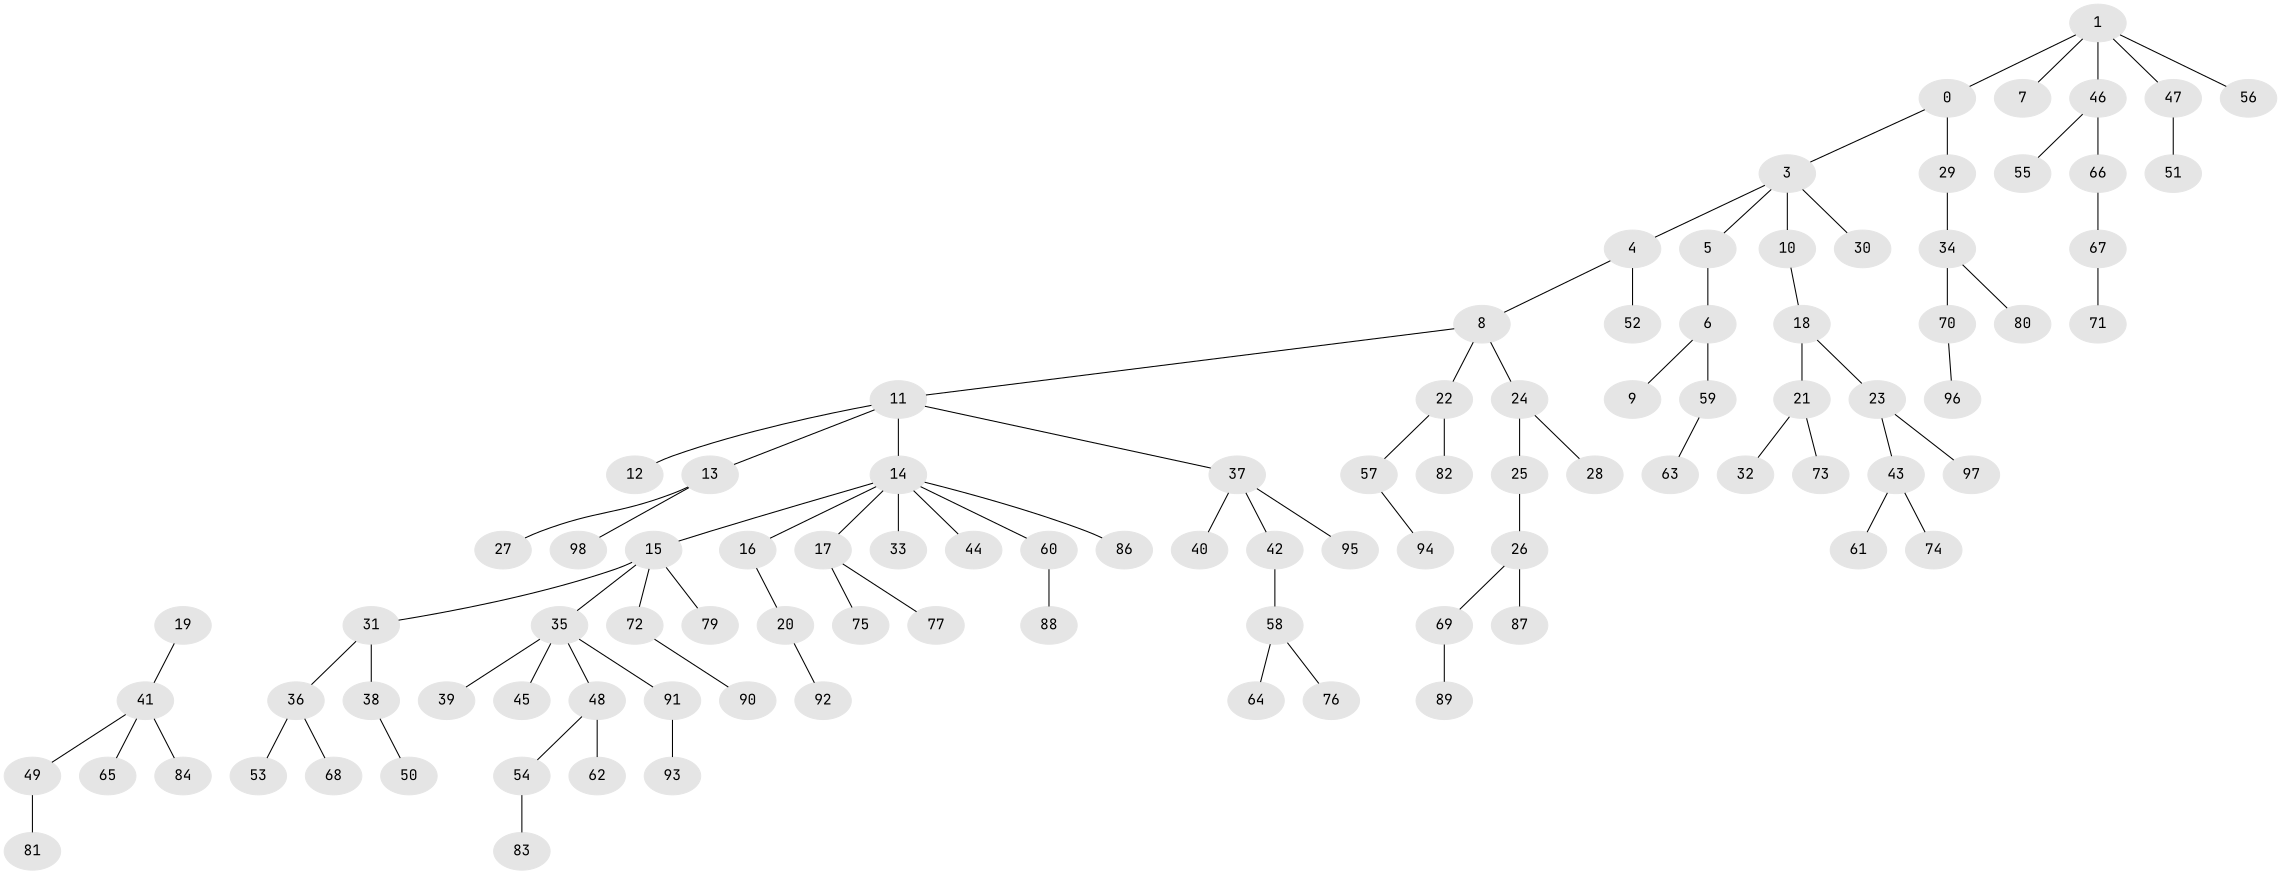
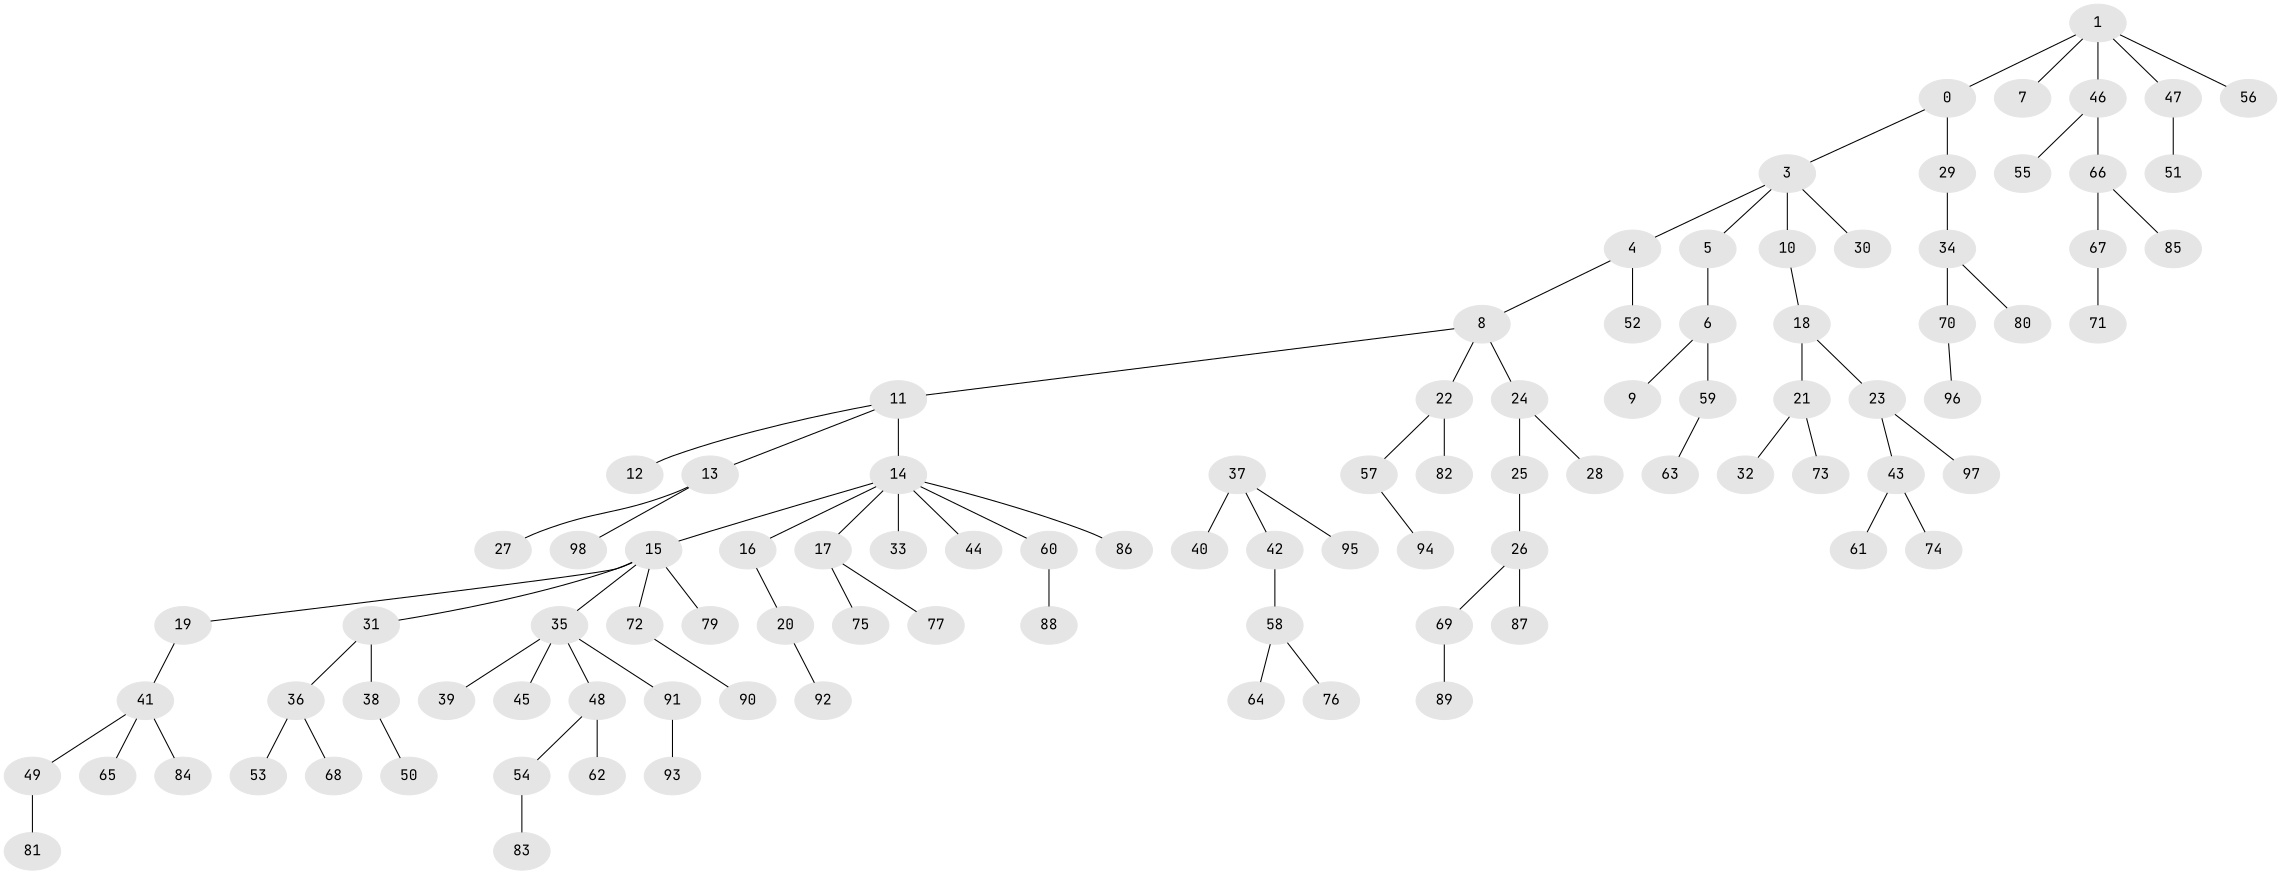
none -> (2173, 249)
(1068, 437) -> none
none -> (422, 595)
